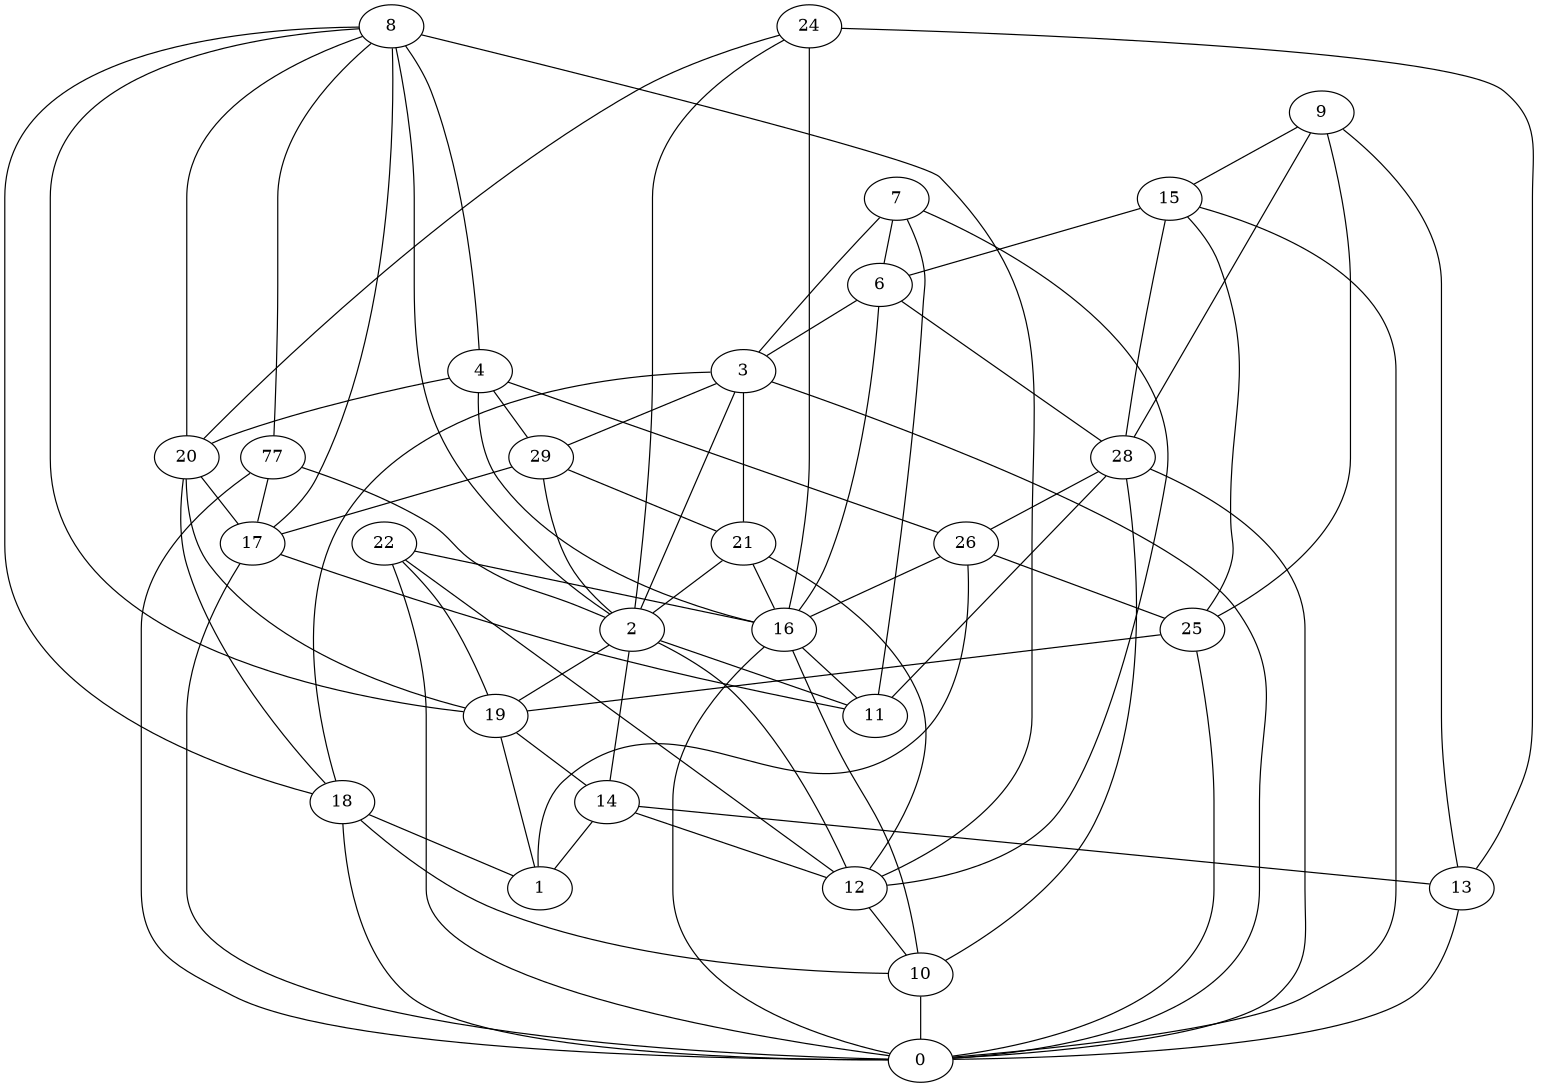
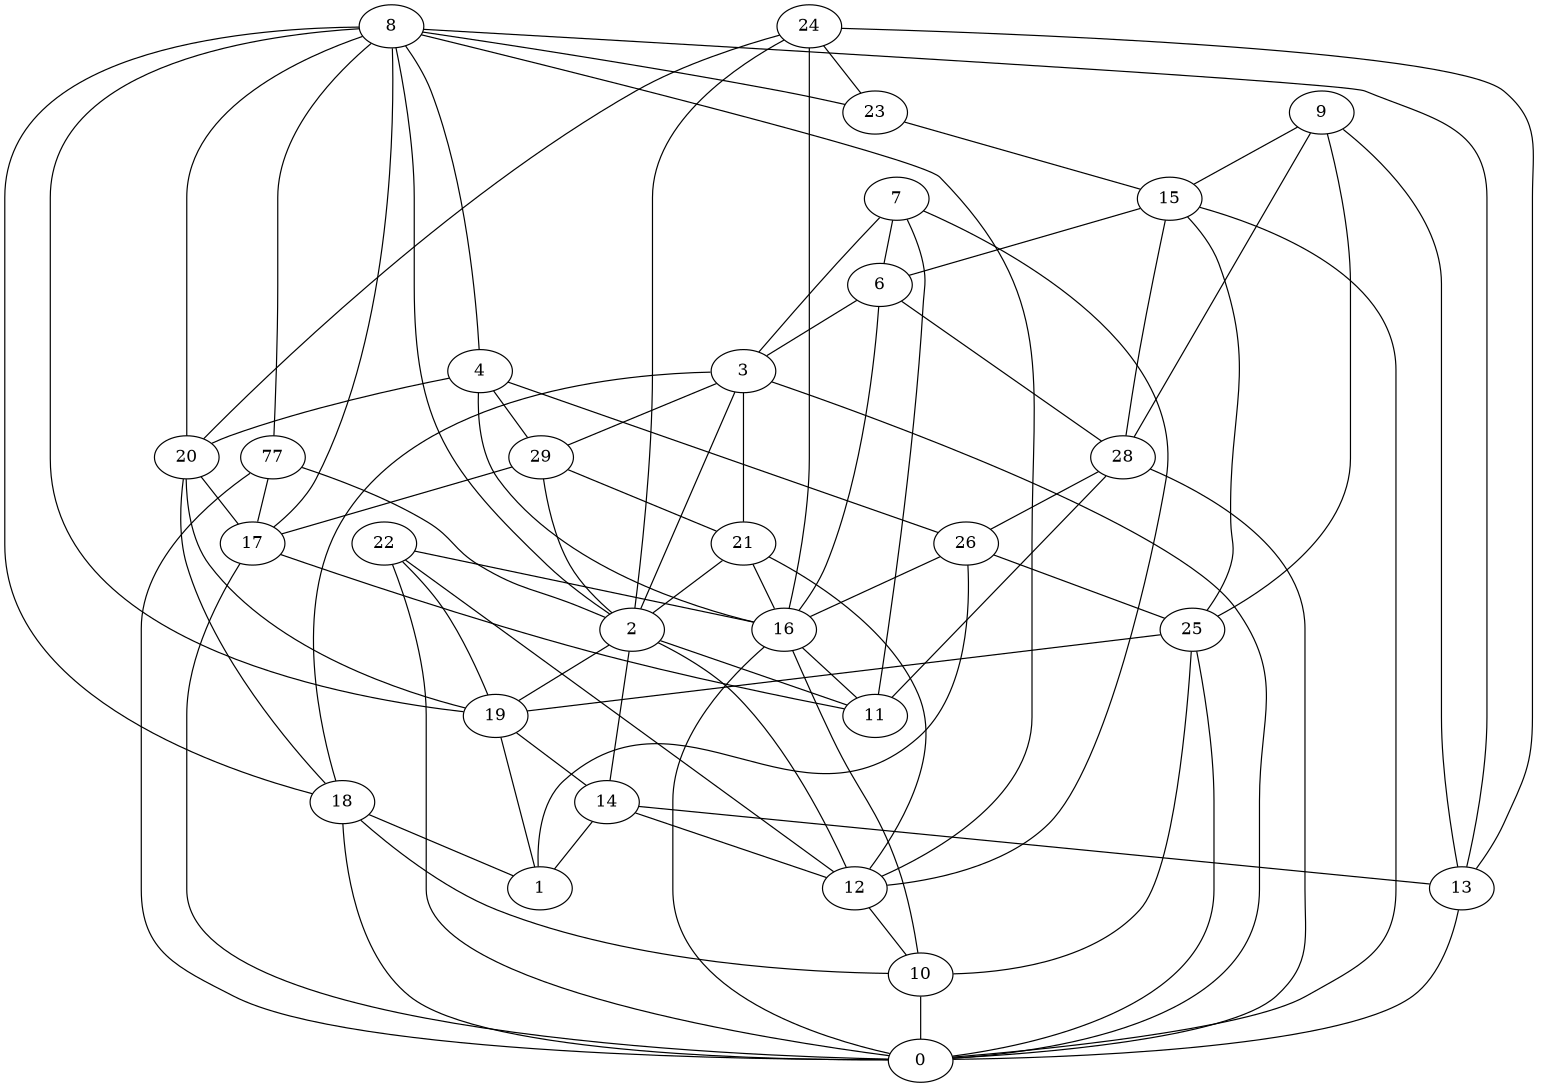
none -> (1317, 85)
none -> (875, 113)
(1119, 755) -> (1155, 882)
